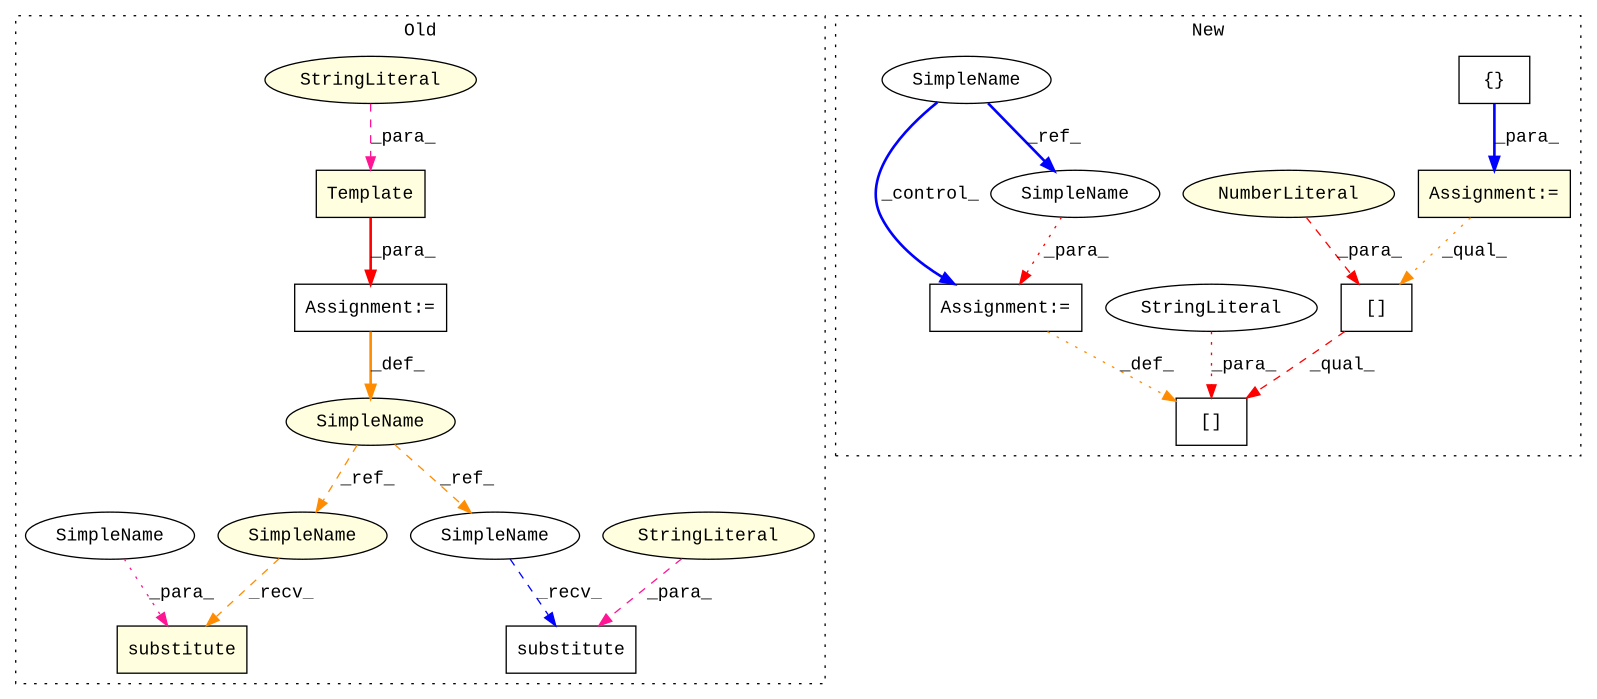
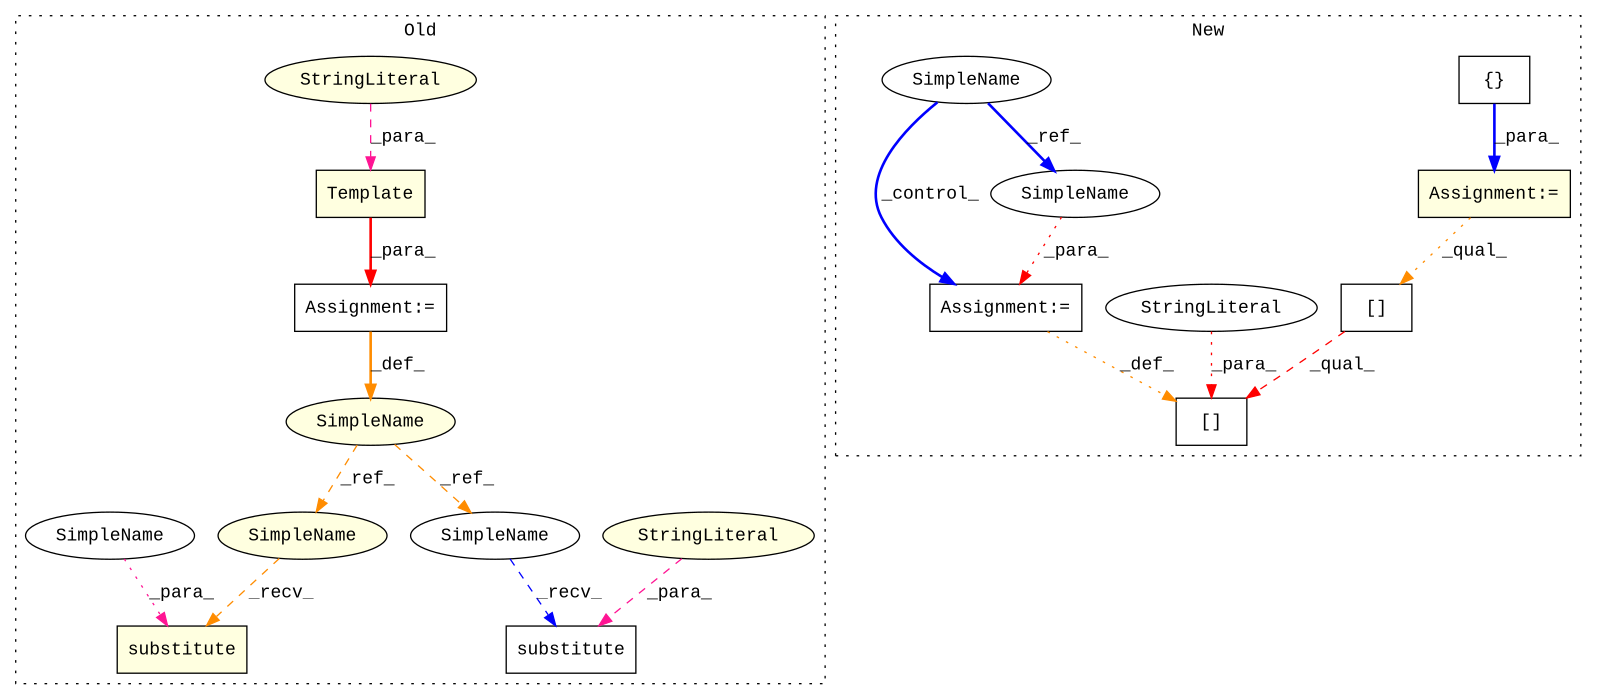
(1289, 194) -> none
